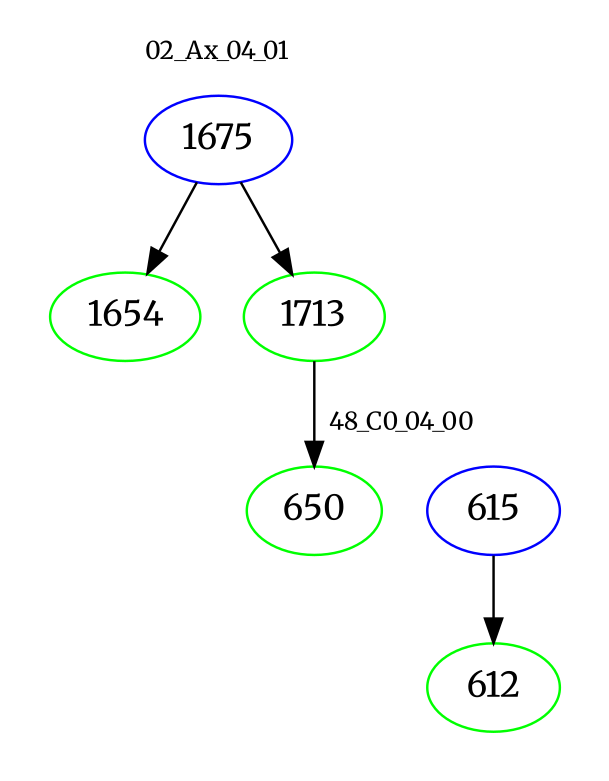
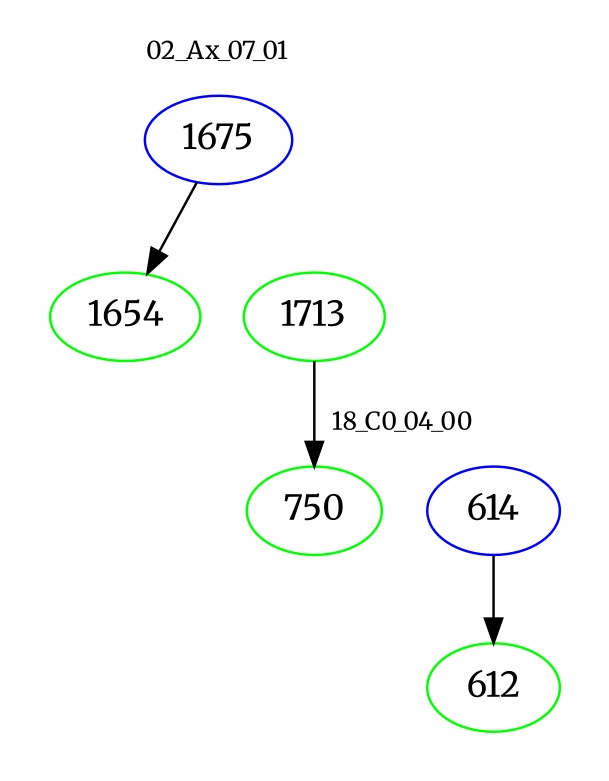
(217, 53) -> (217, 53)
(260, 218) -> none
(403, 424) -> (403, 424)
(314, 511) -> (314, 511)
(494, 511) -> (494, 511)
